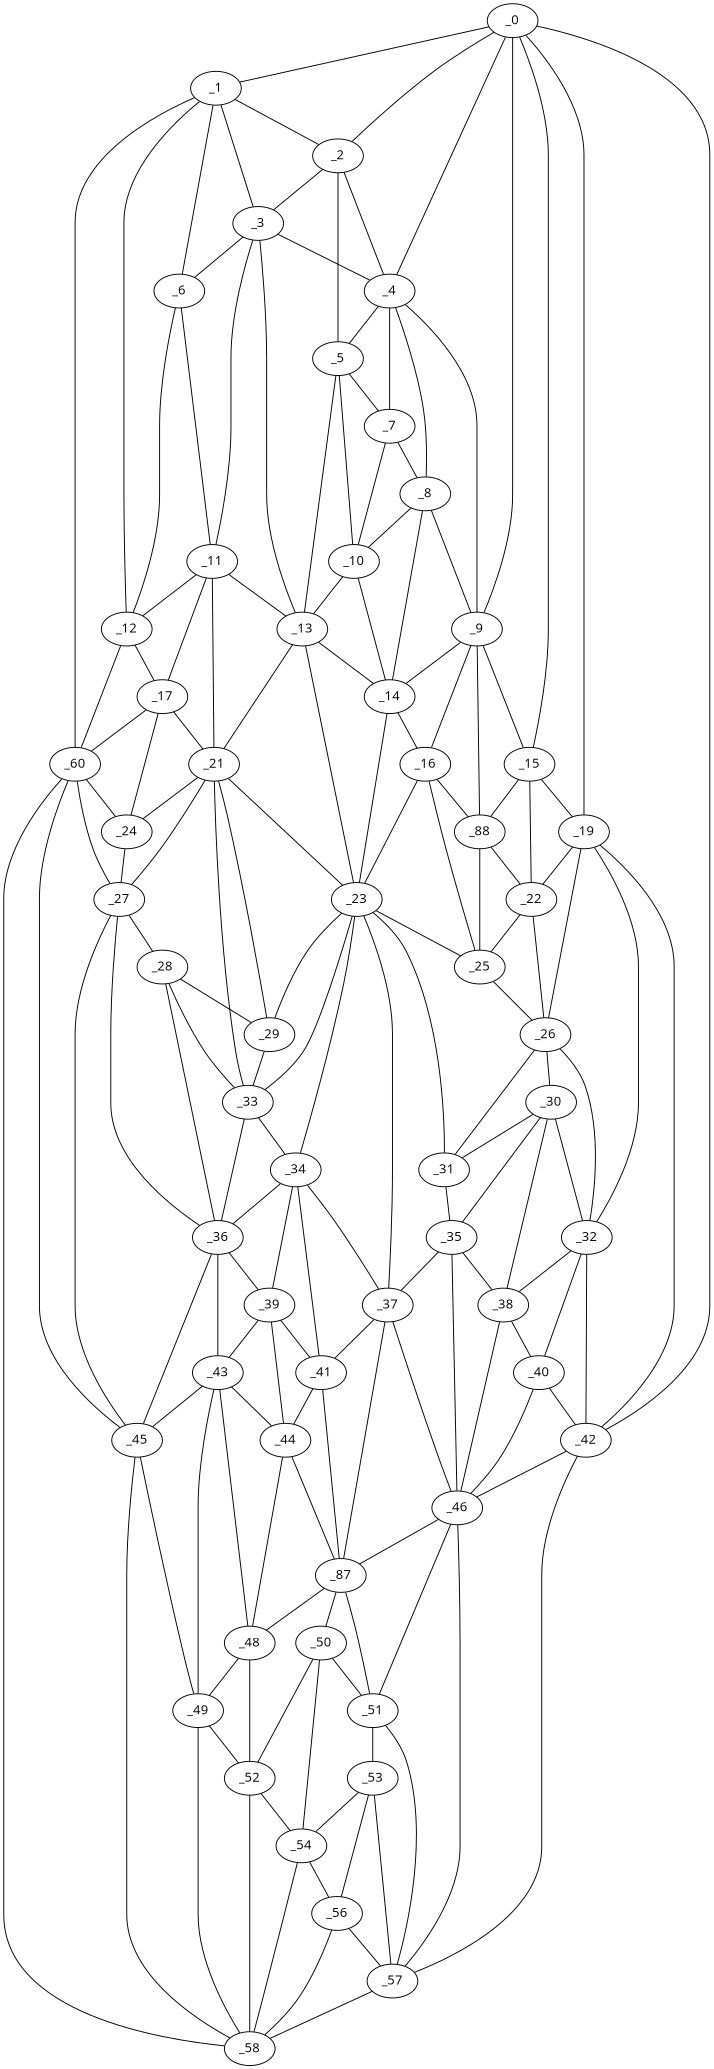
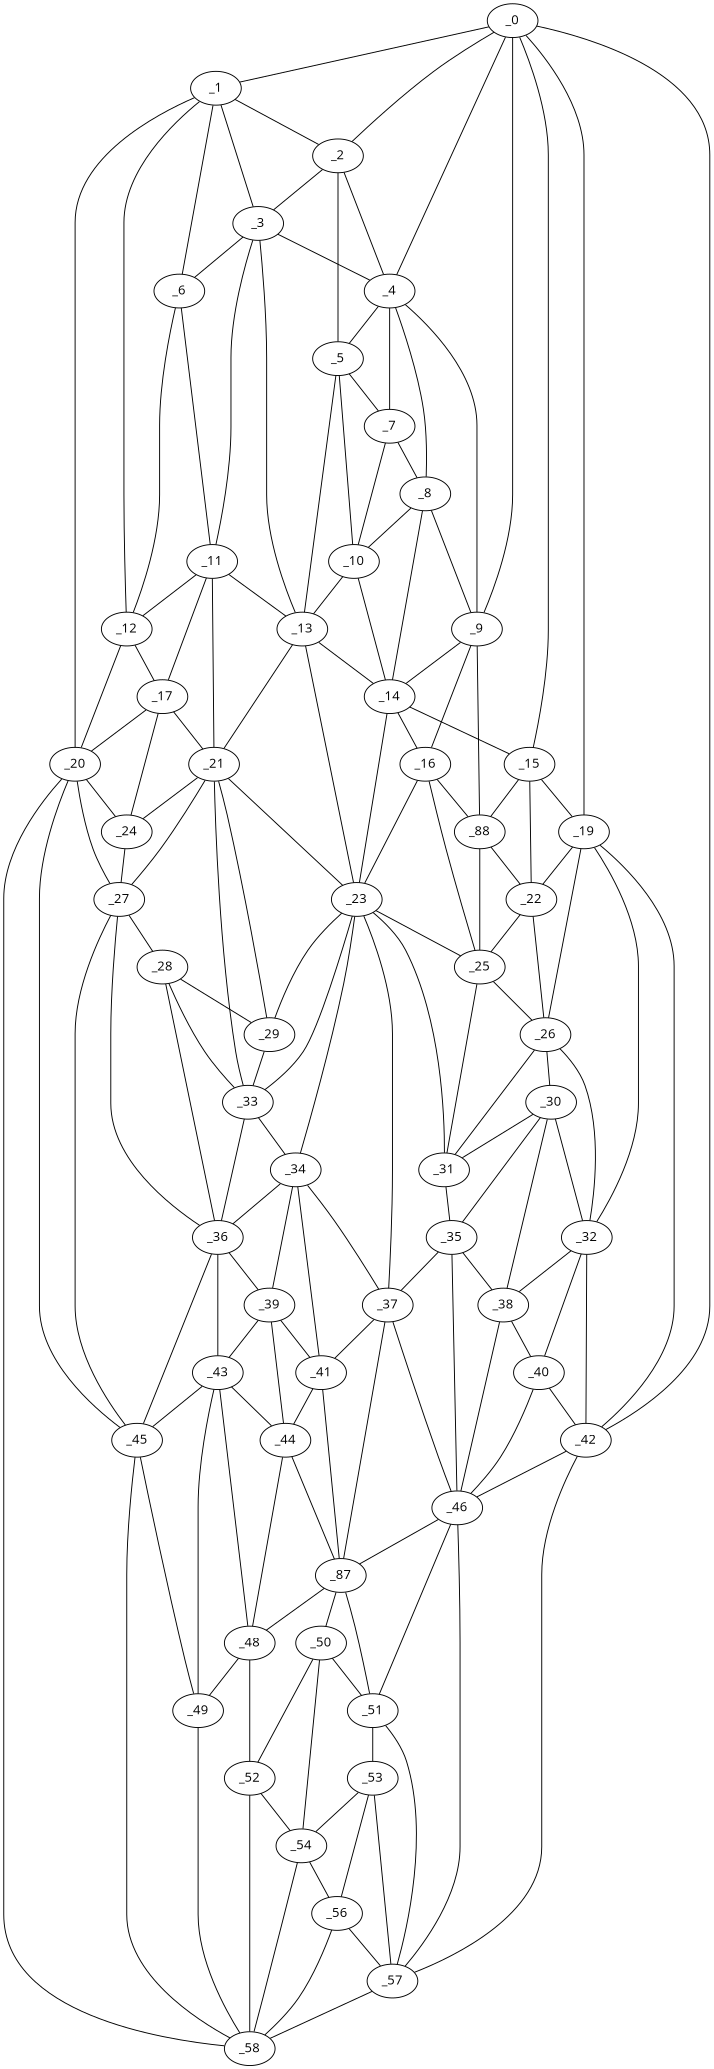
(503, 697) -> (459, 730)
(75, 764) -> (75, 764)
none -> (462, 1069)
(224, 1744) -> none
